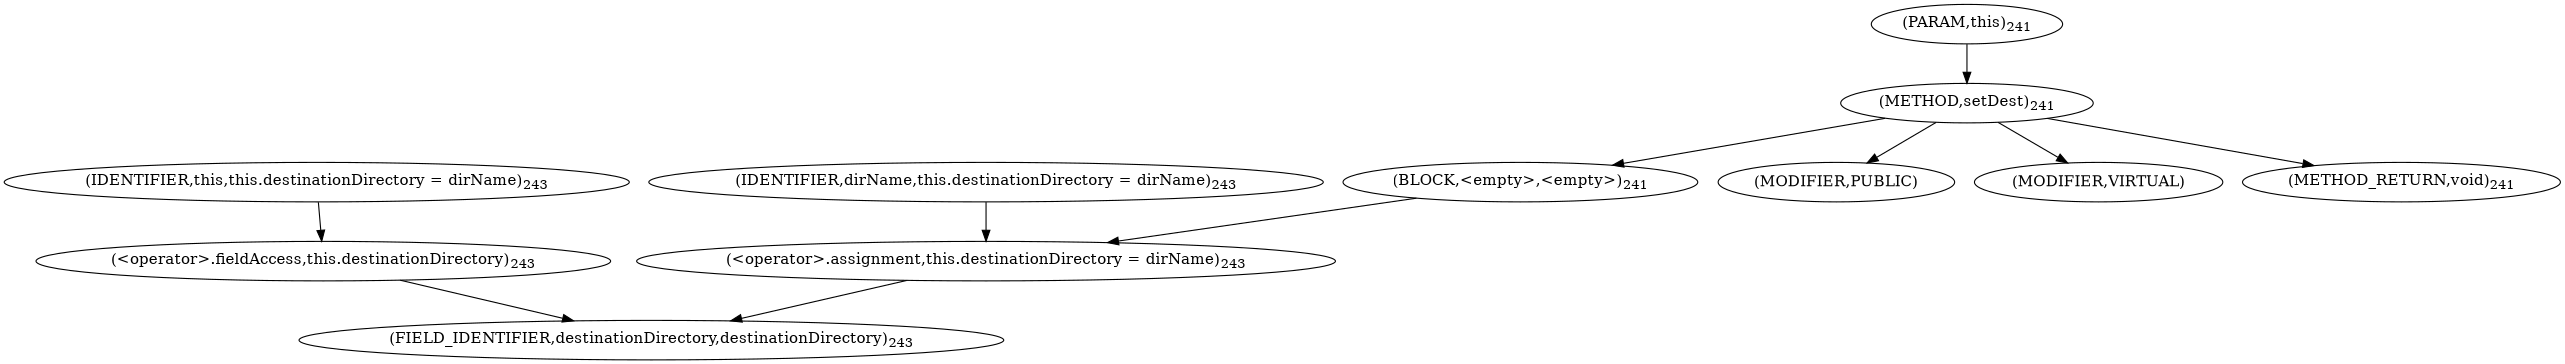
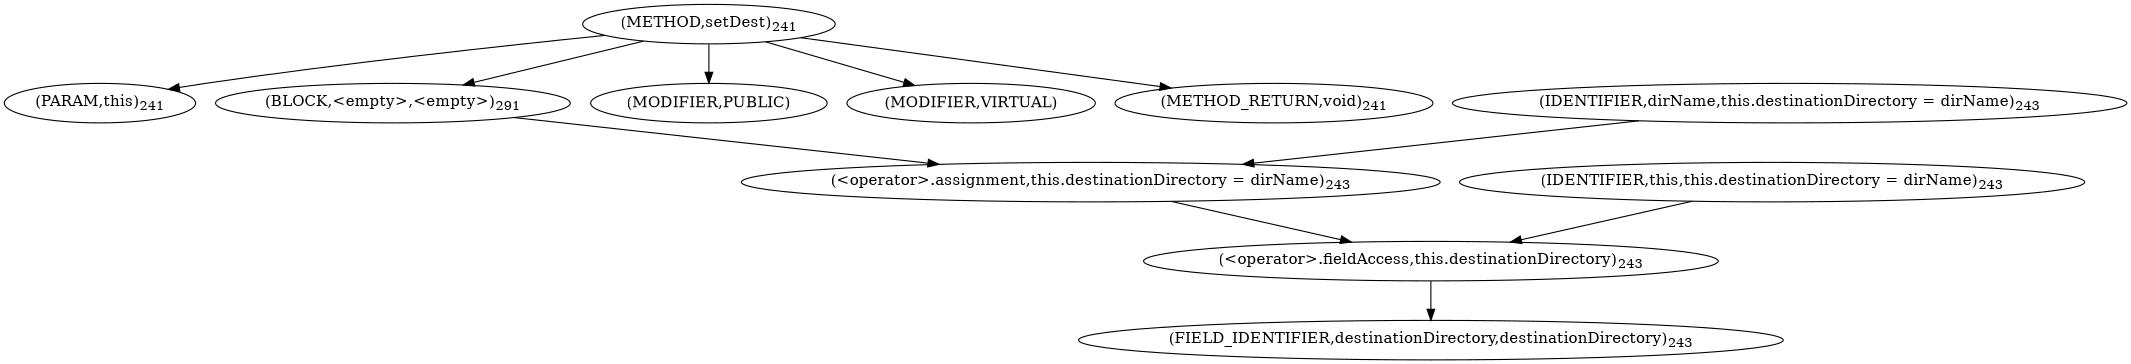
(1967, 58) -> (392, 59)
(1636, 180) -> (508, 101)
(824, 299) -> (1256, 221)
